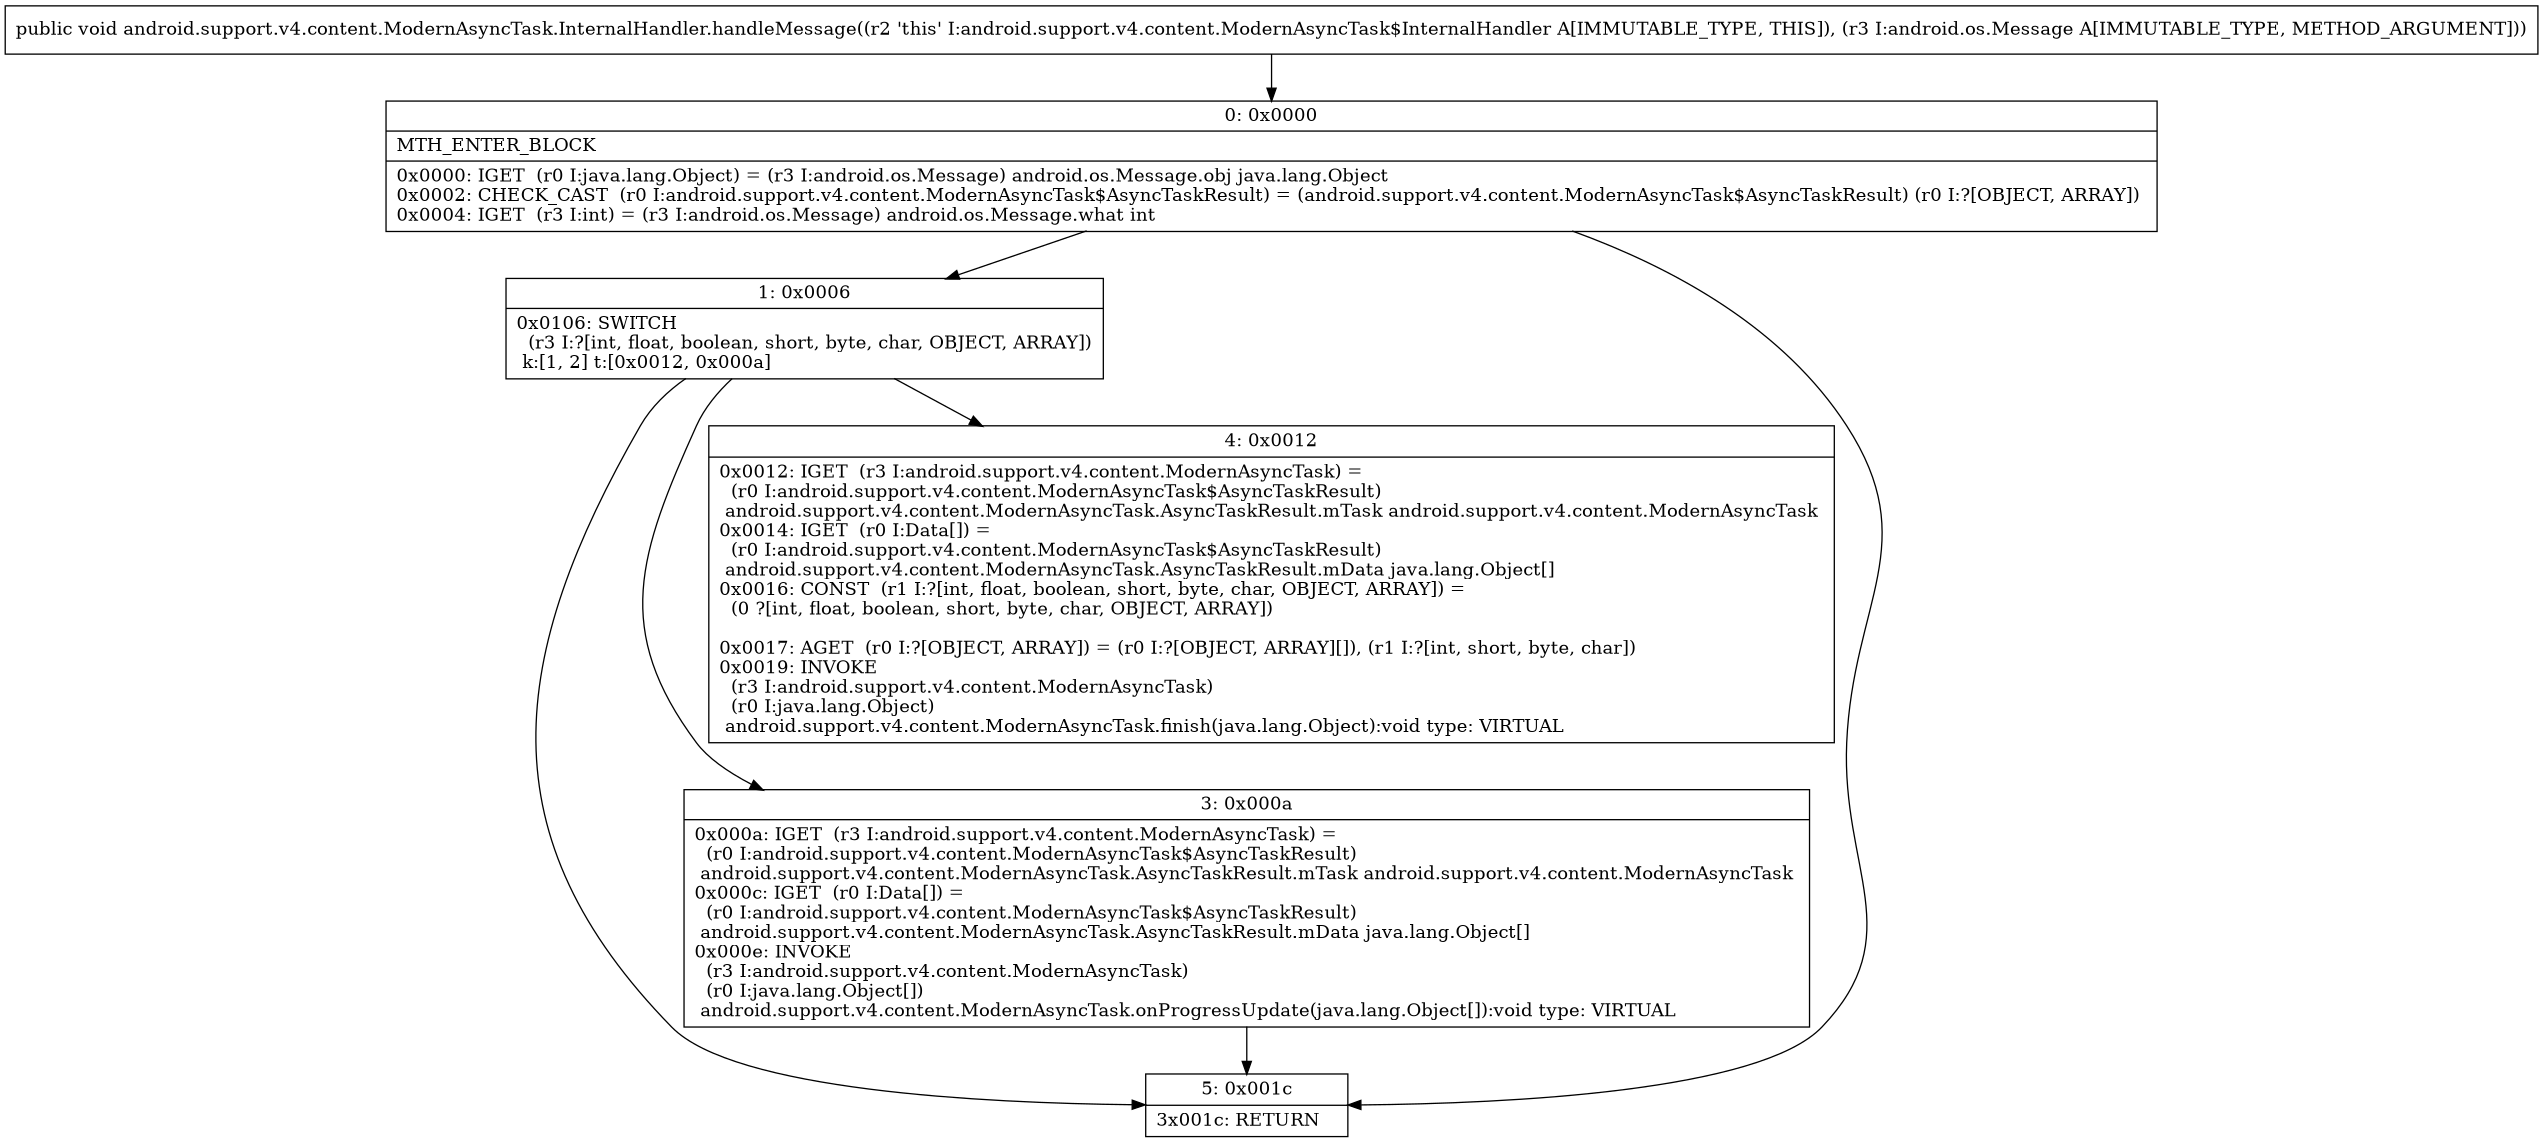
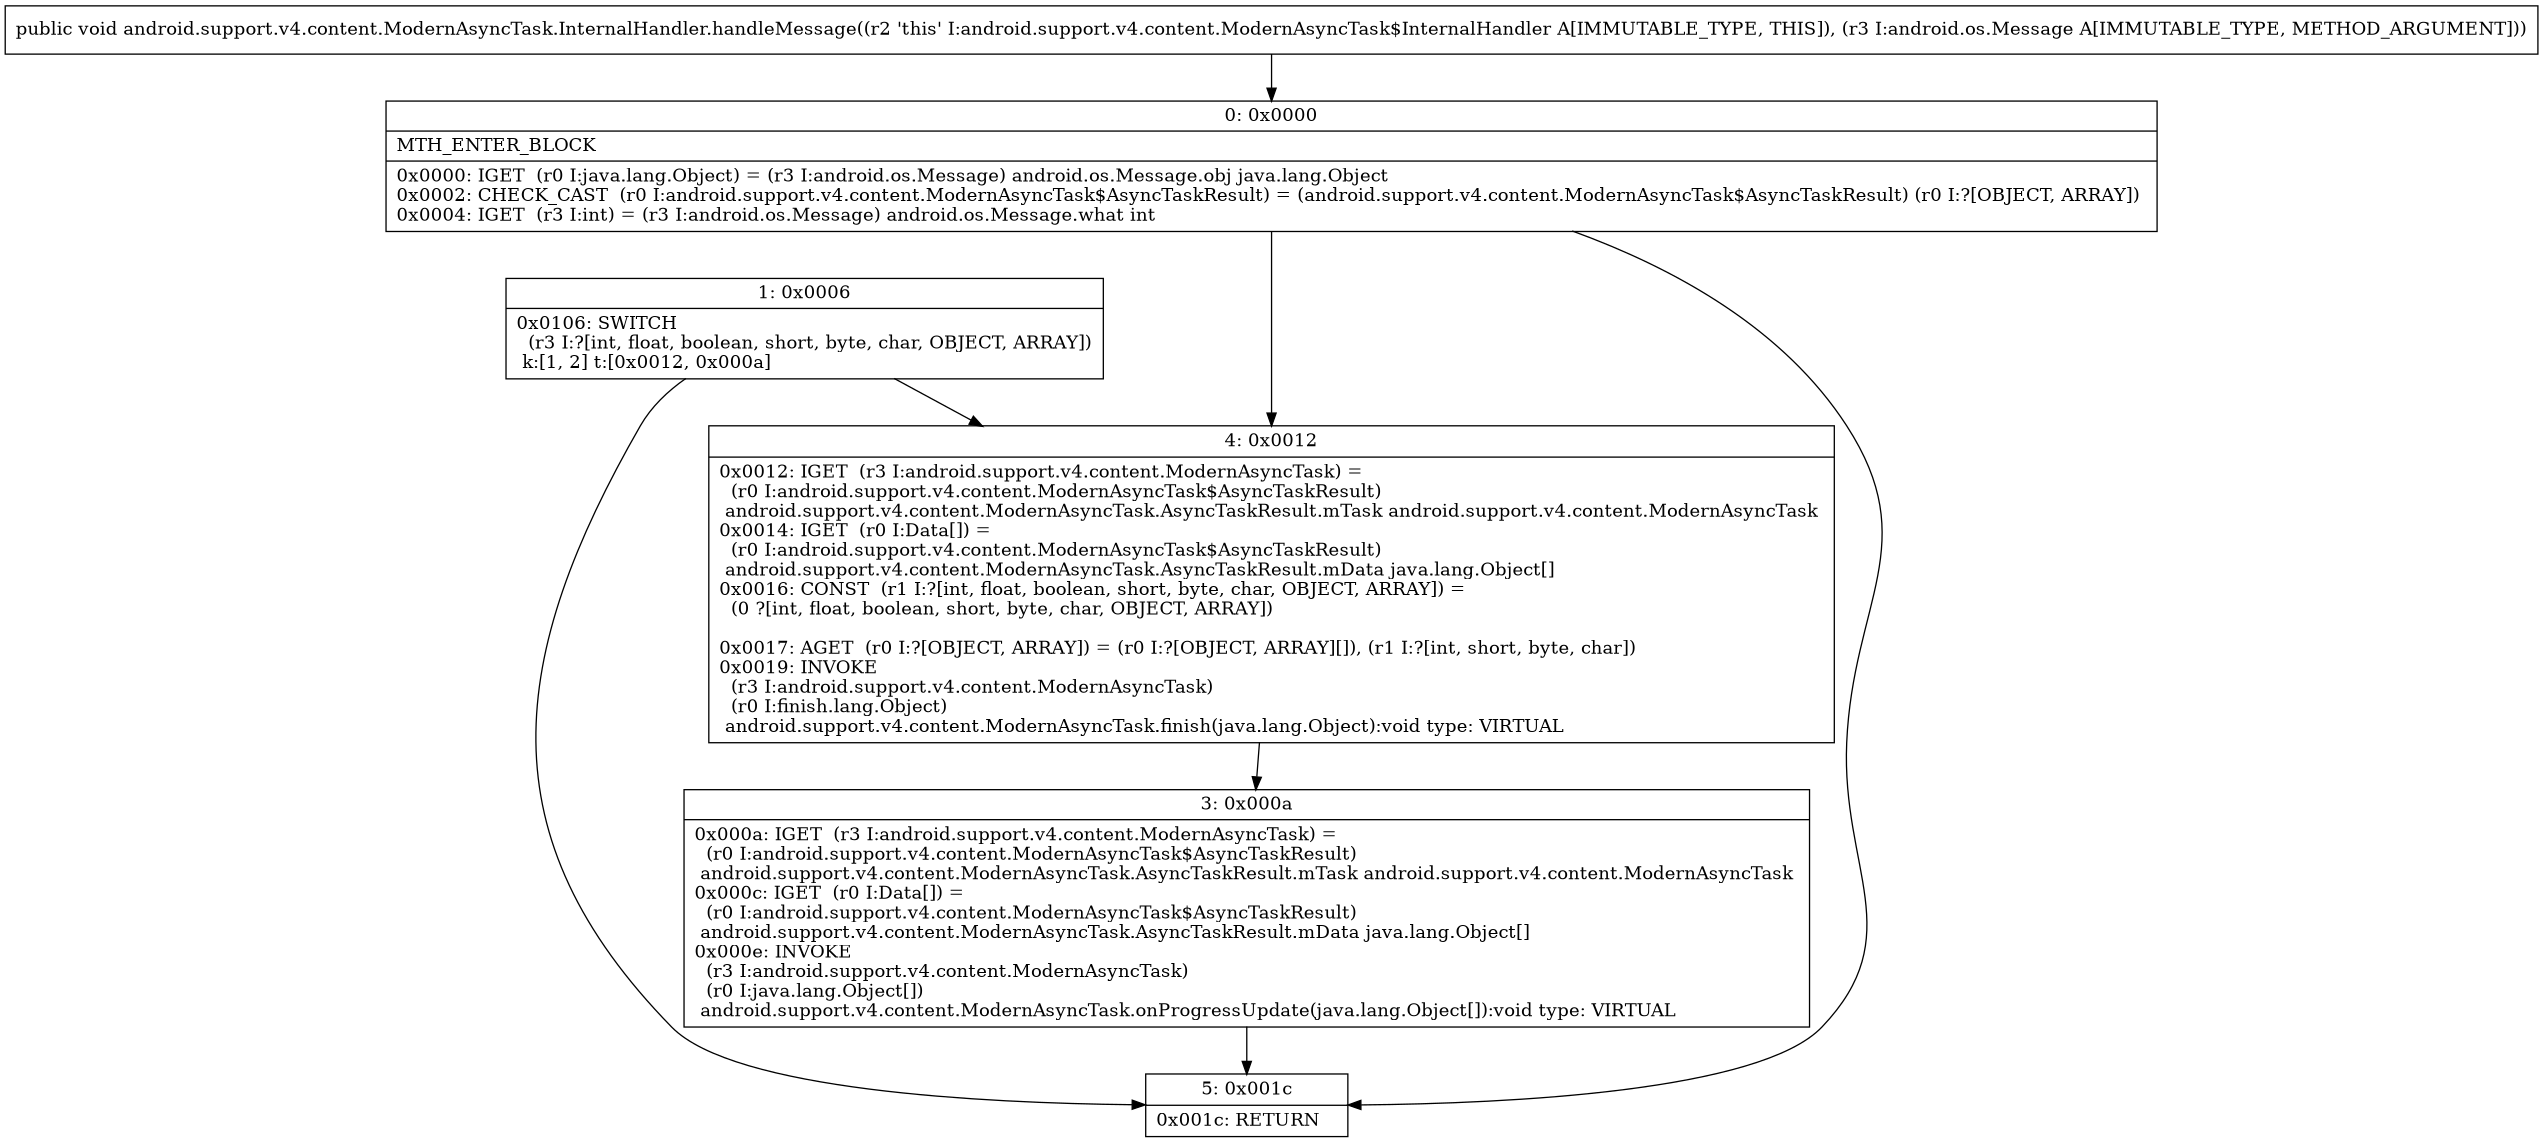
(1023, 253) -> (1272, 322)
(643, 591) -> (1258, 759)
(827, 707) -> (833, 707)
(1247, 1120) -> (1247, 1120)
